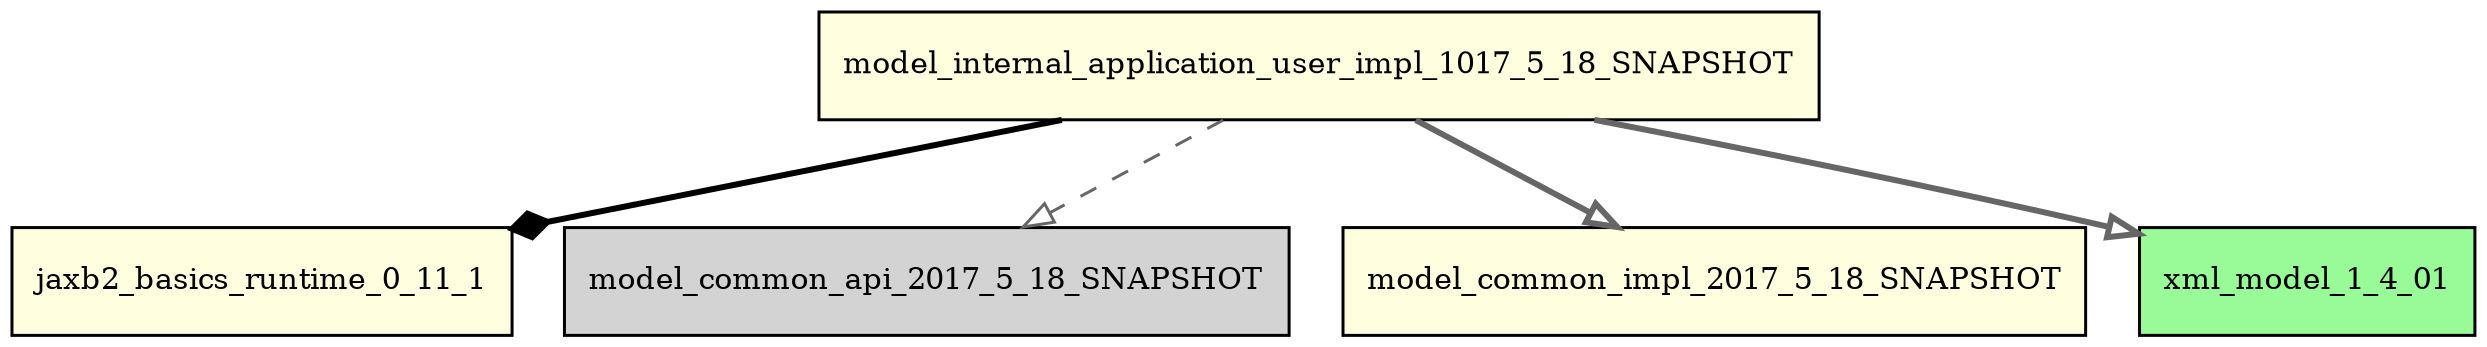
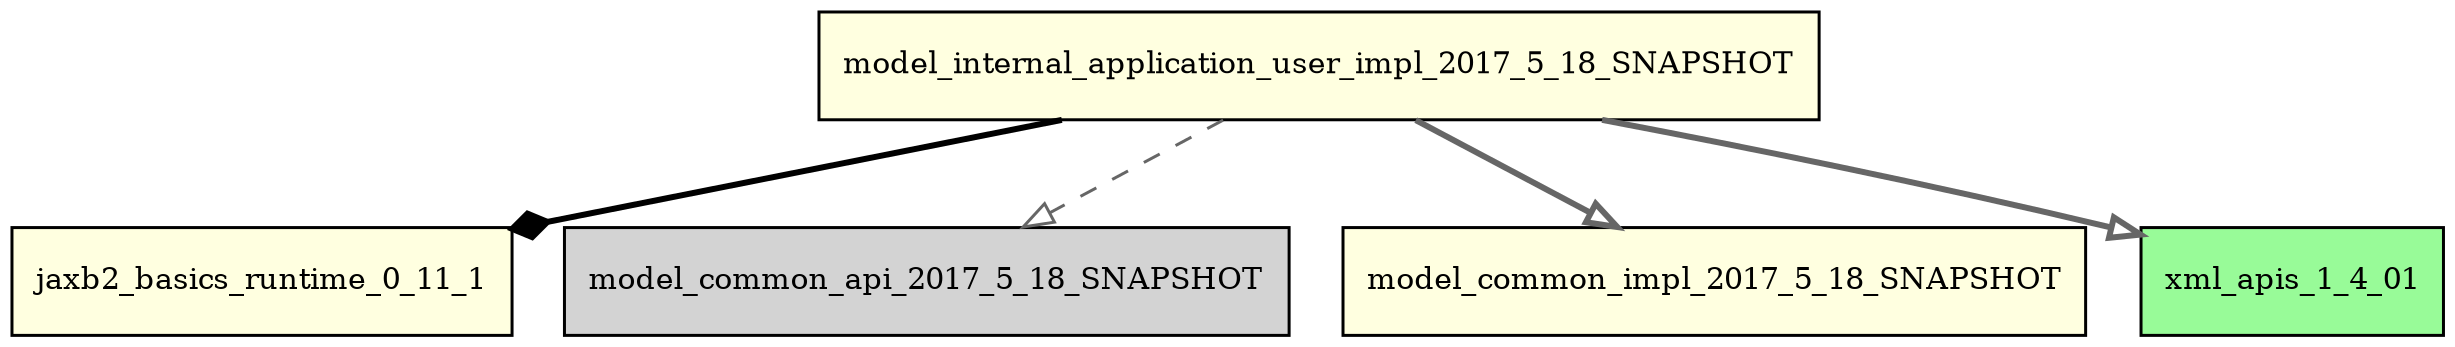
(1319, 66) -> (1319, 66)
(2307, 281) -> (2292, 281)
